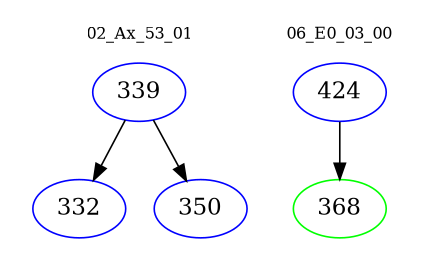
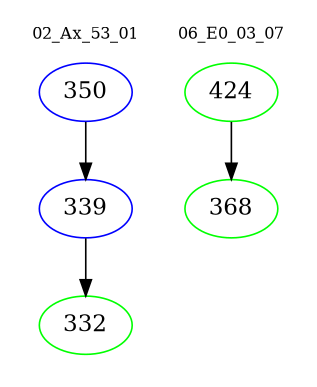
(340, 35) -> (231, 35)
(340, 92) -> (231, 92)
(166, 143) -> (86, 143)
(79, 209) -> (86, 325)
